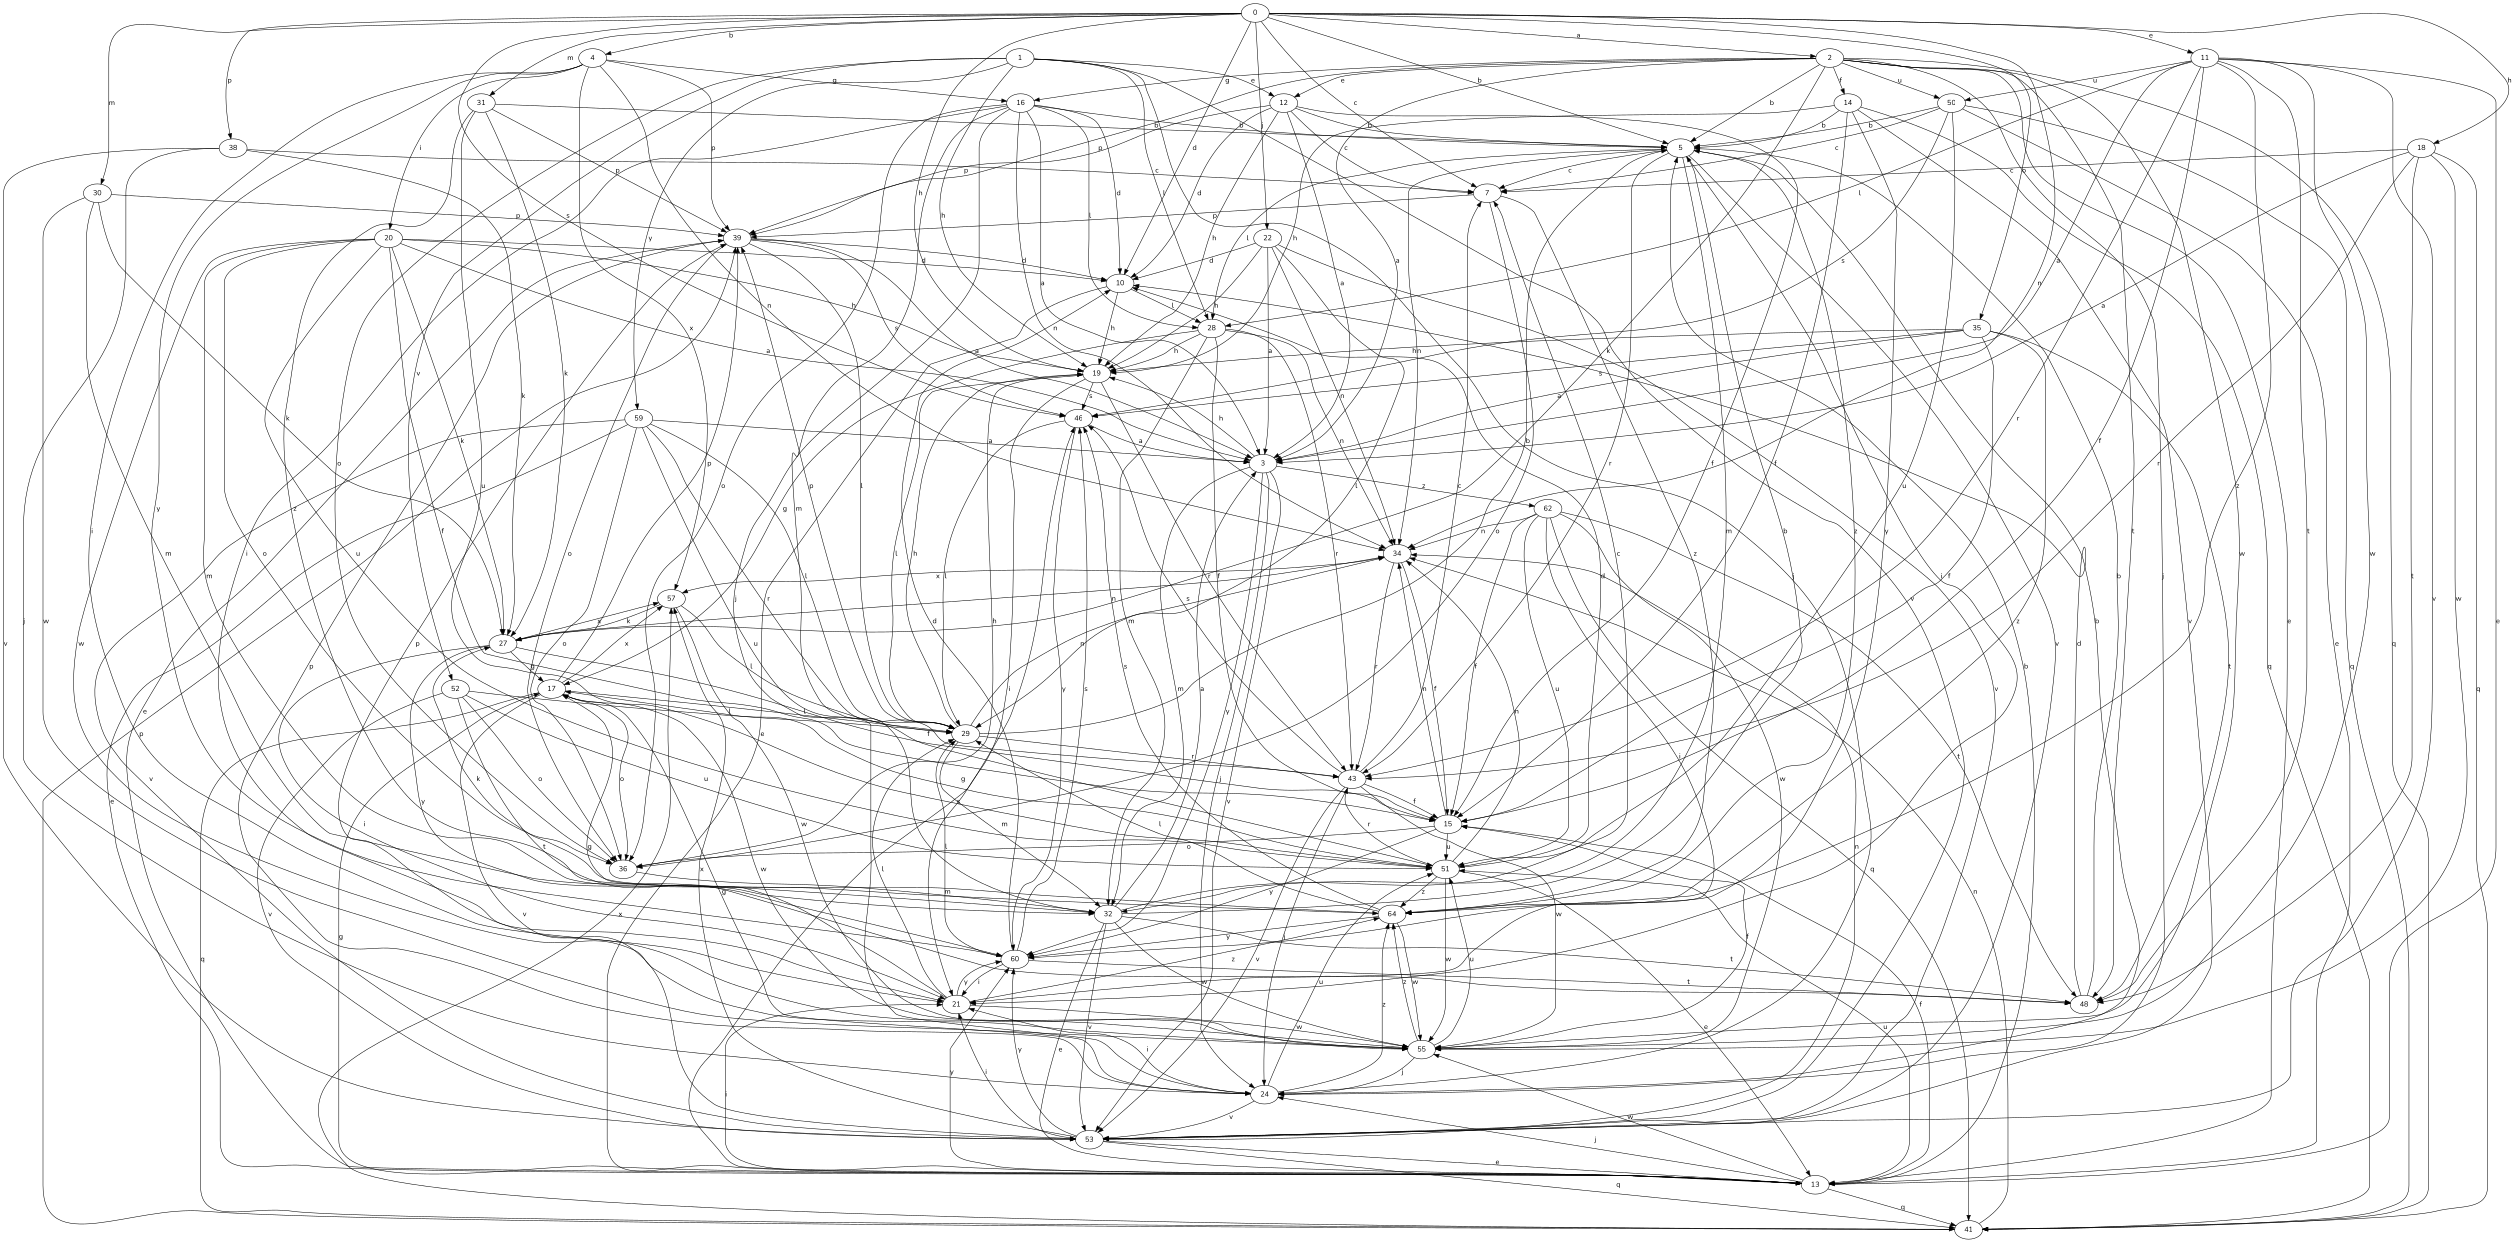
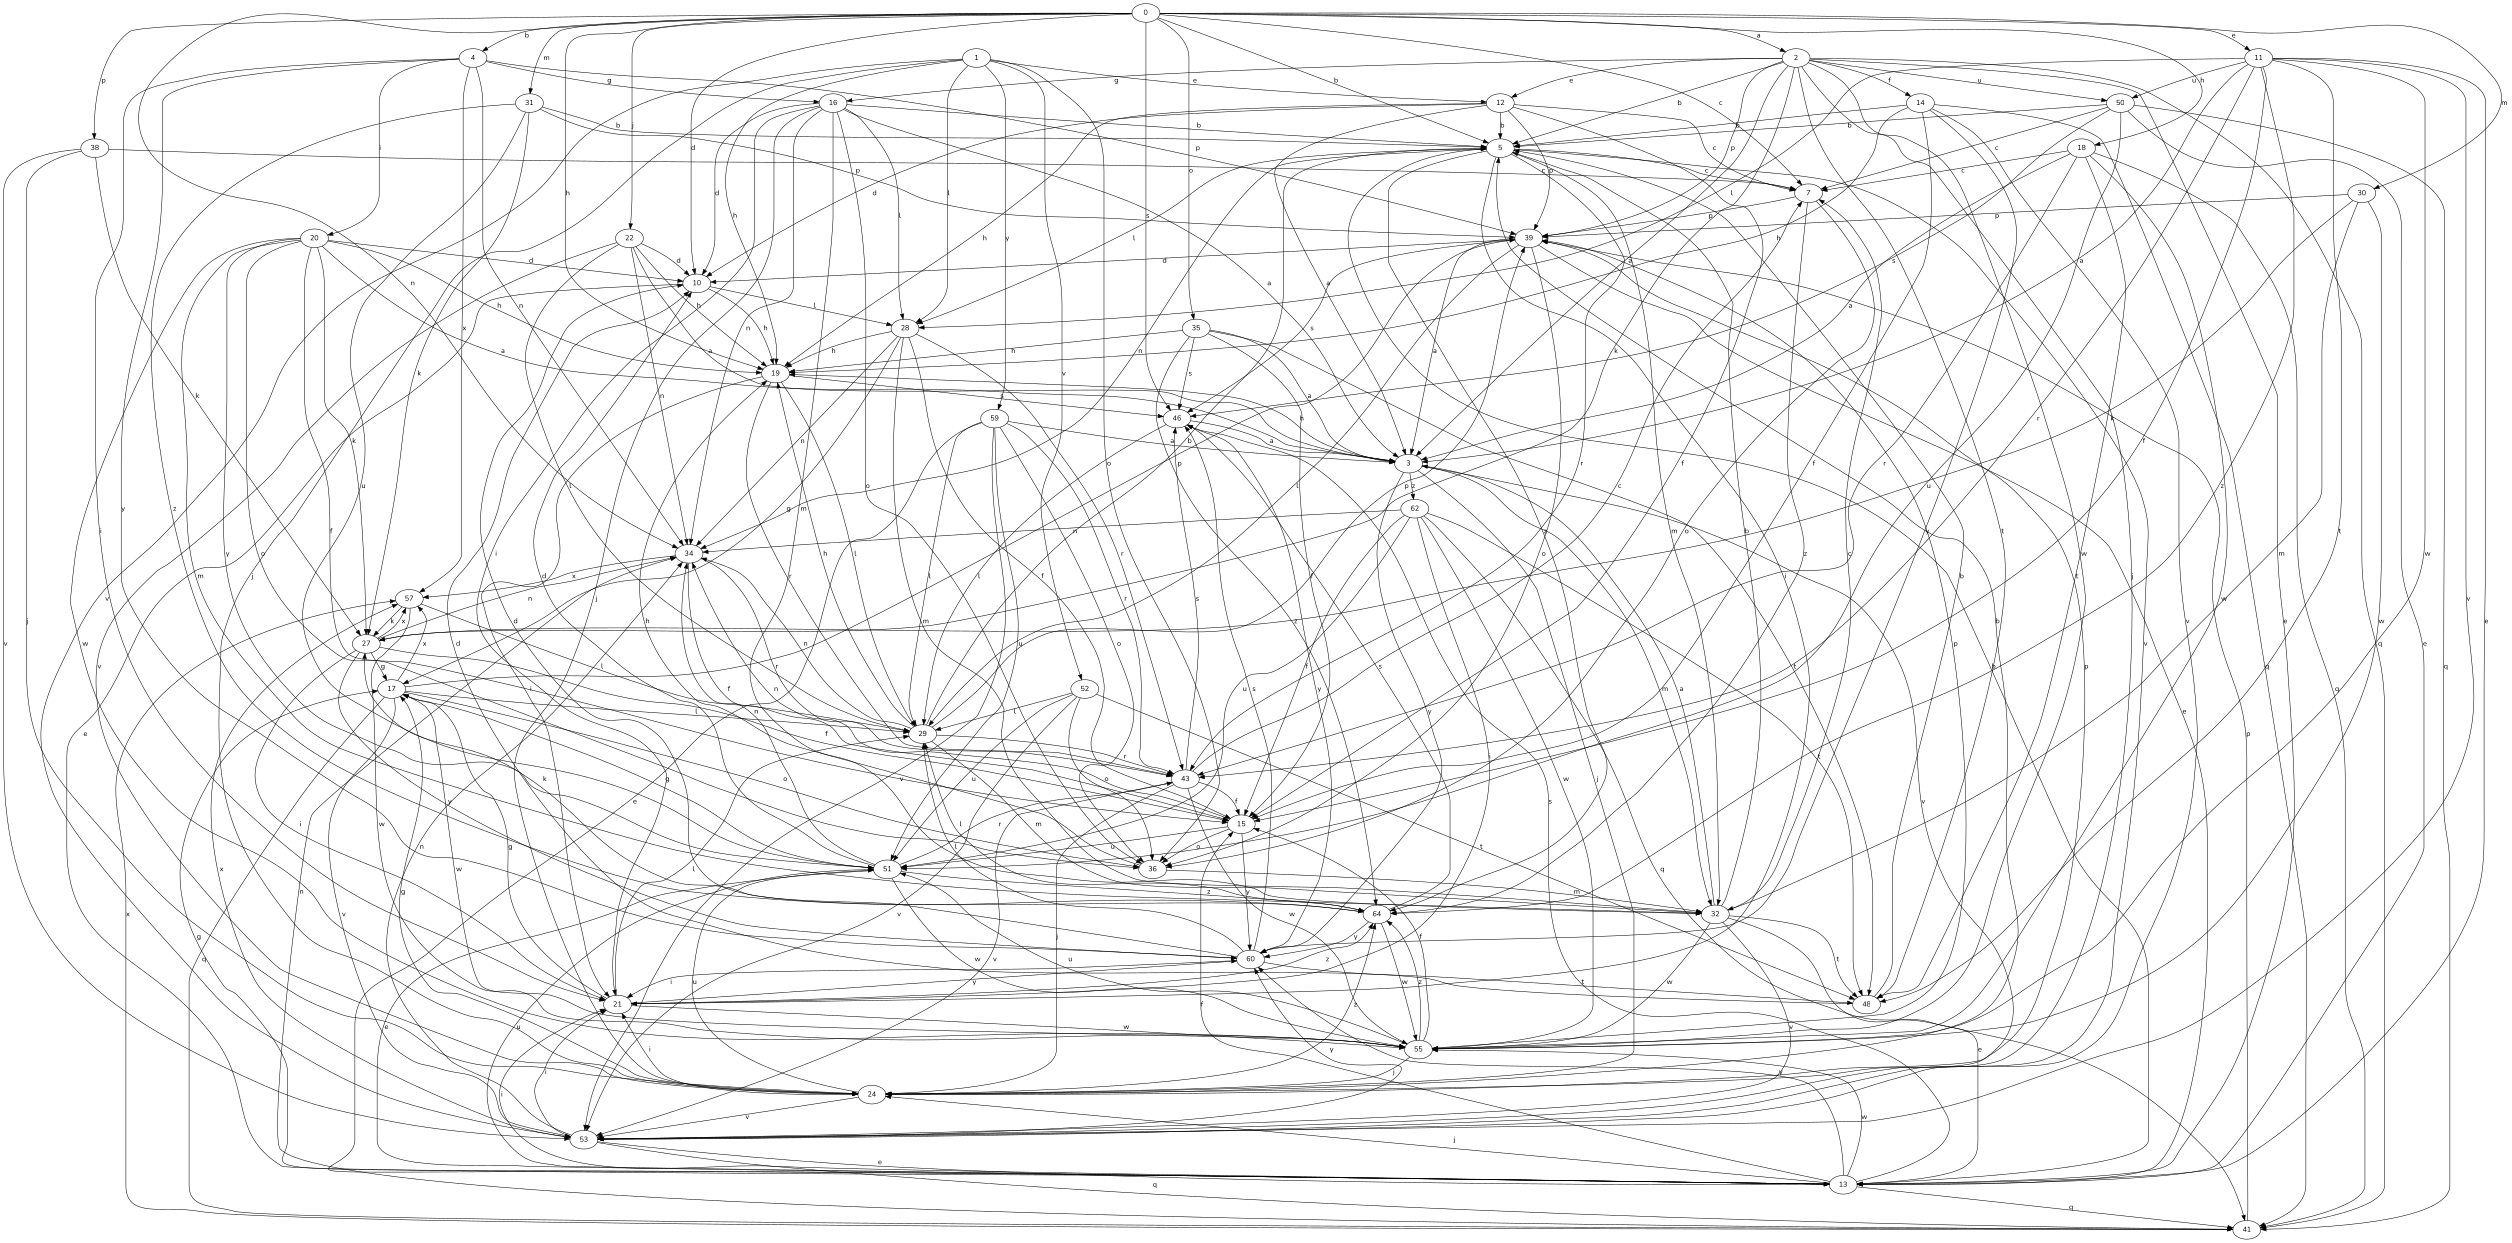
(358, 554) -> (228, 554)
(1971, 842) -> (132, 794)
